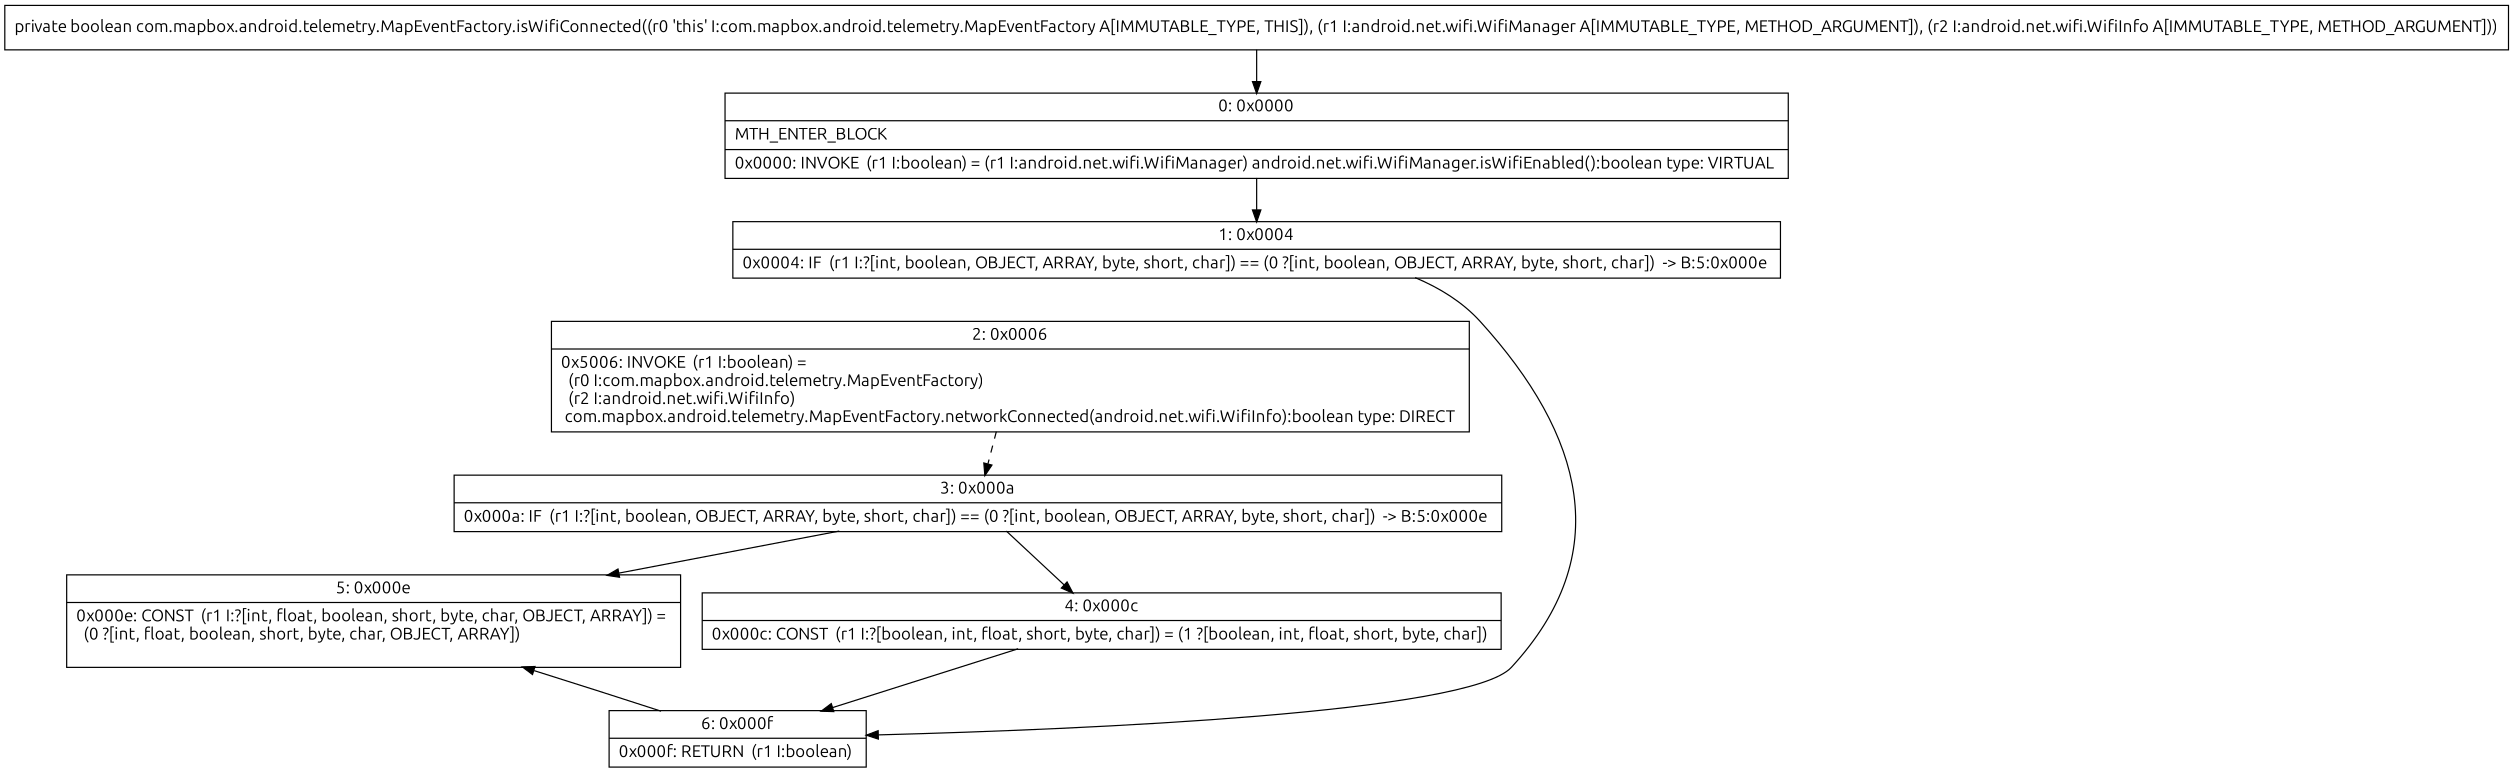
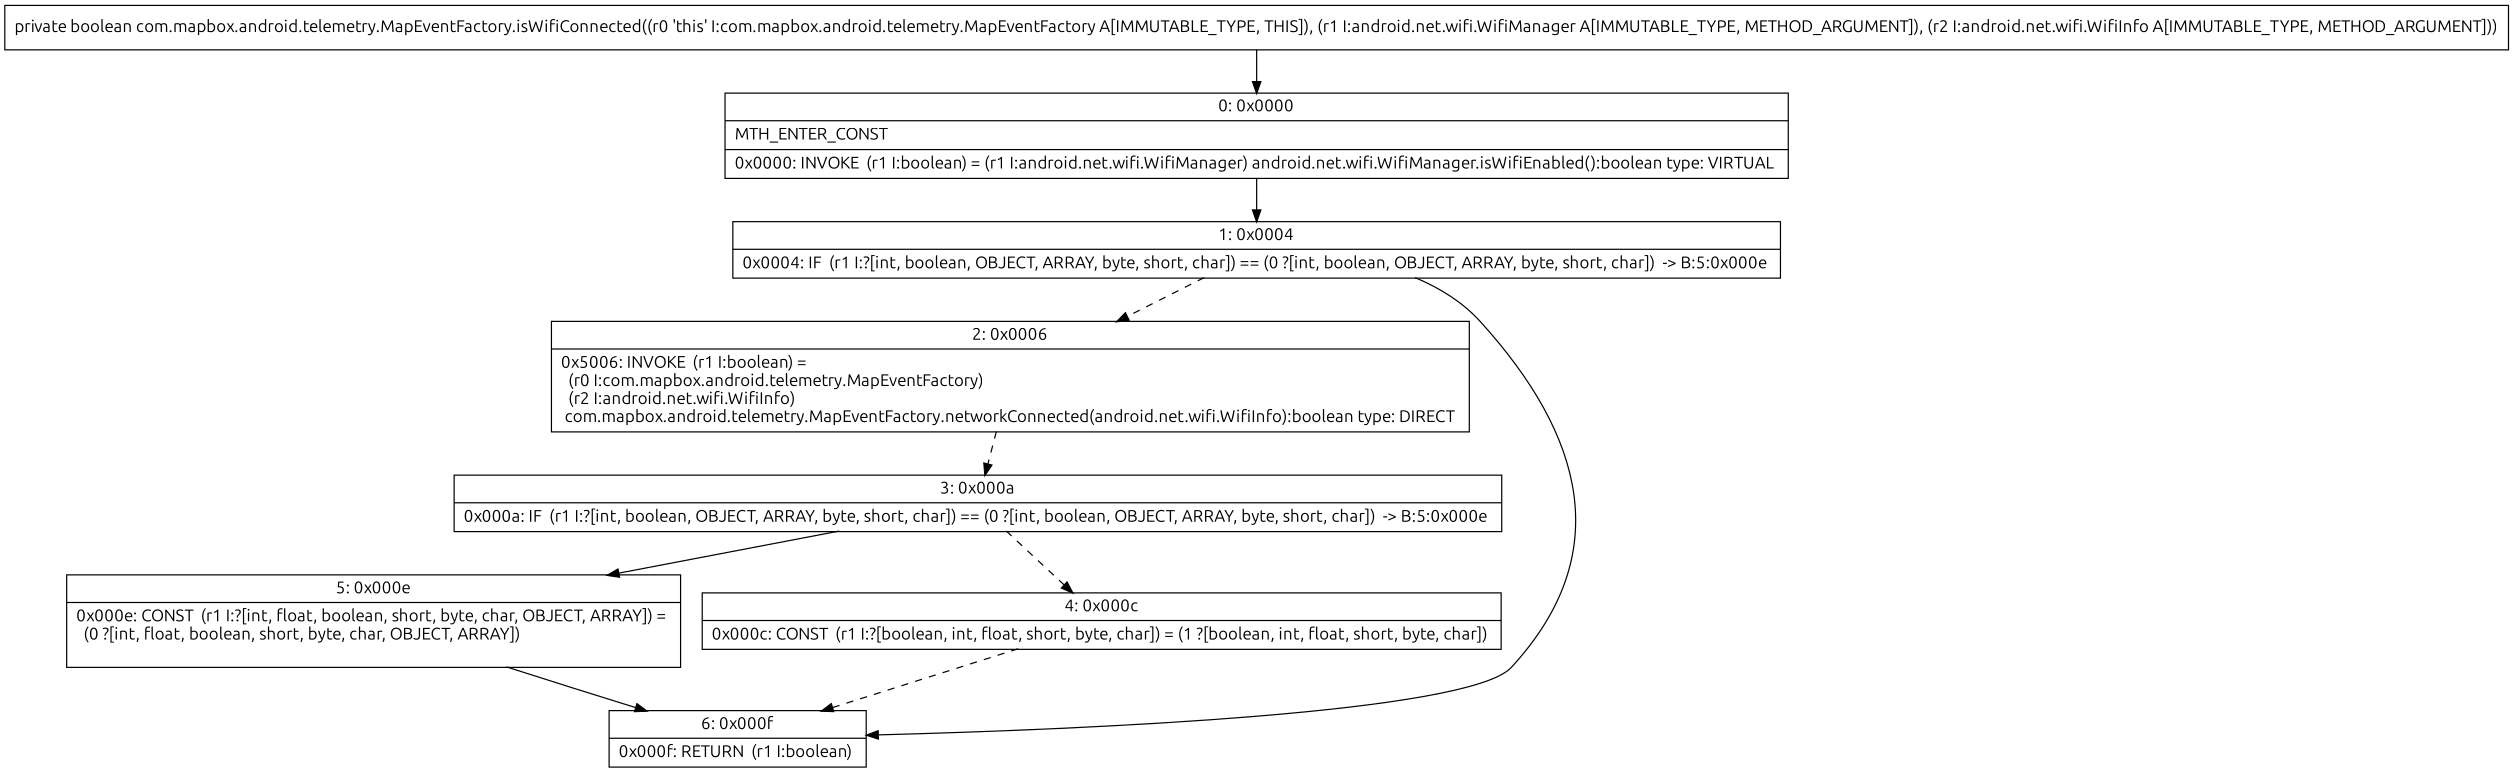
(811, 135) -> (812, 135)
none -> (1166, 297)
(1035, 558) -> (1035, 558)
(925, 678) -> (925, 678)
(598, 691) -> (571, 687)
